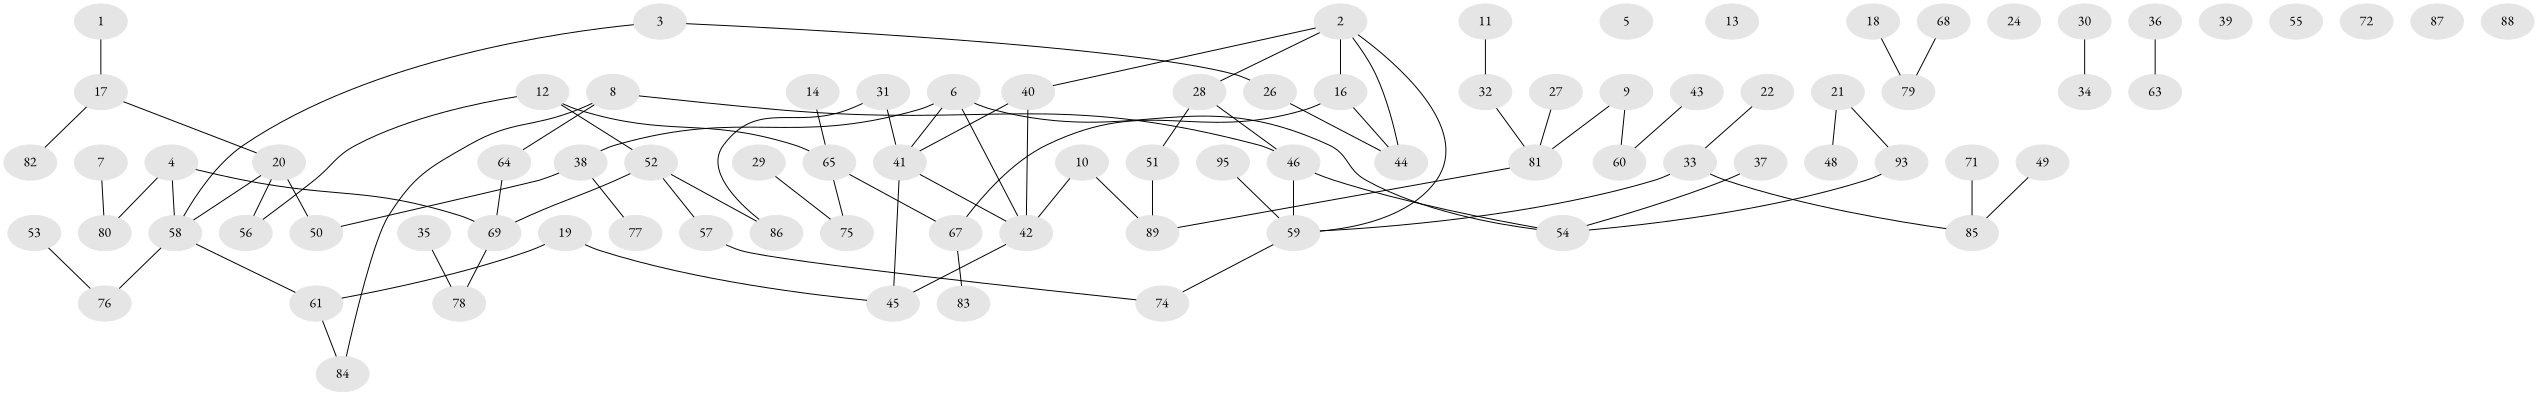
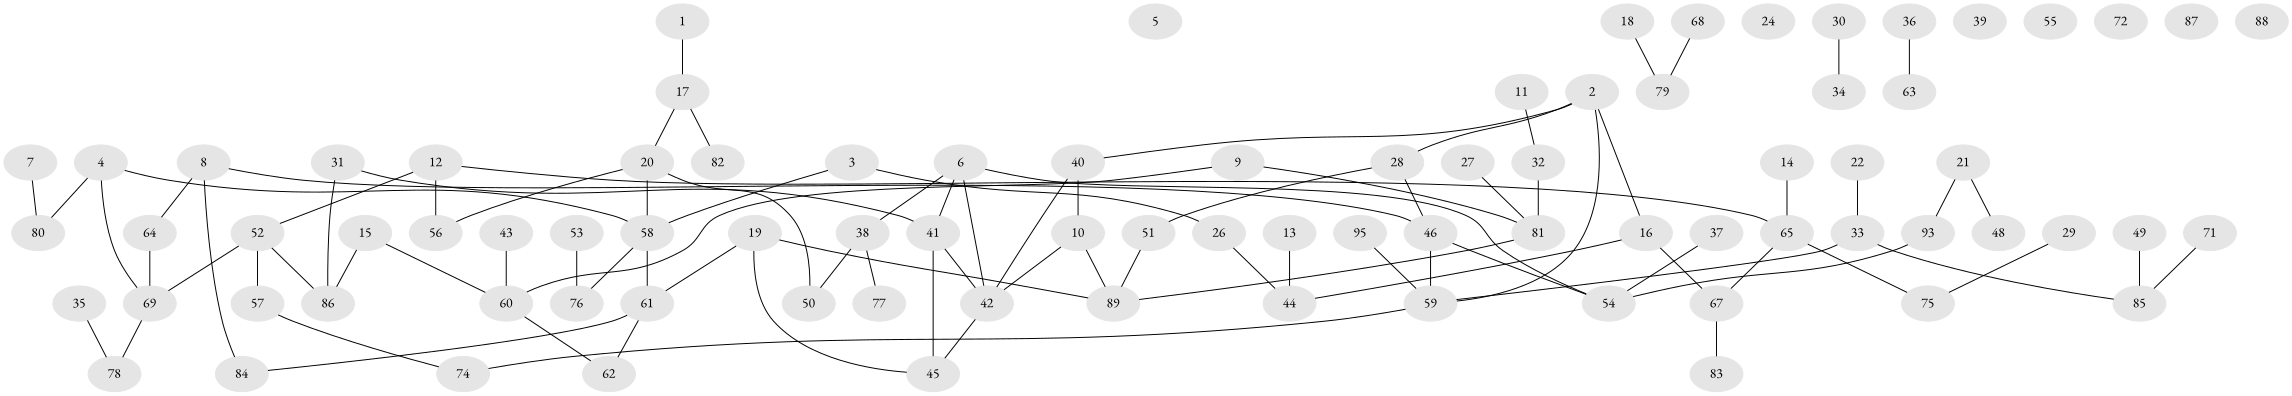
(1382, 89) -> (1290, 268)
(964, 127) -> (1078, 201)
none -> (365, 233)
none -> (926, 269)
none -> (609, 374)
